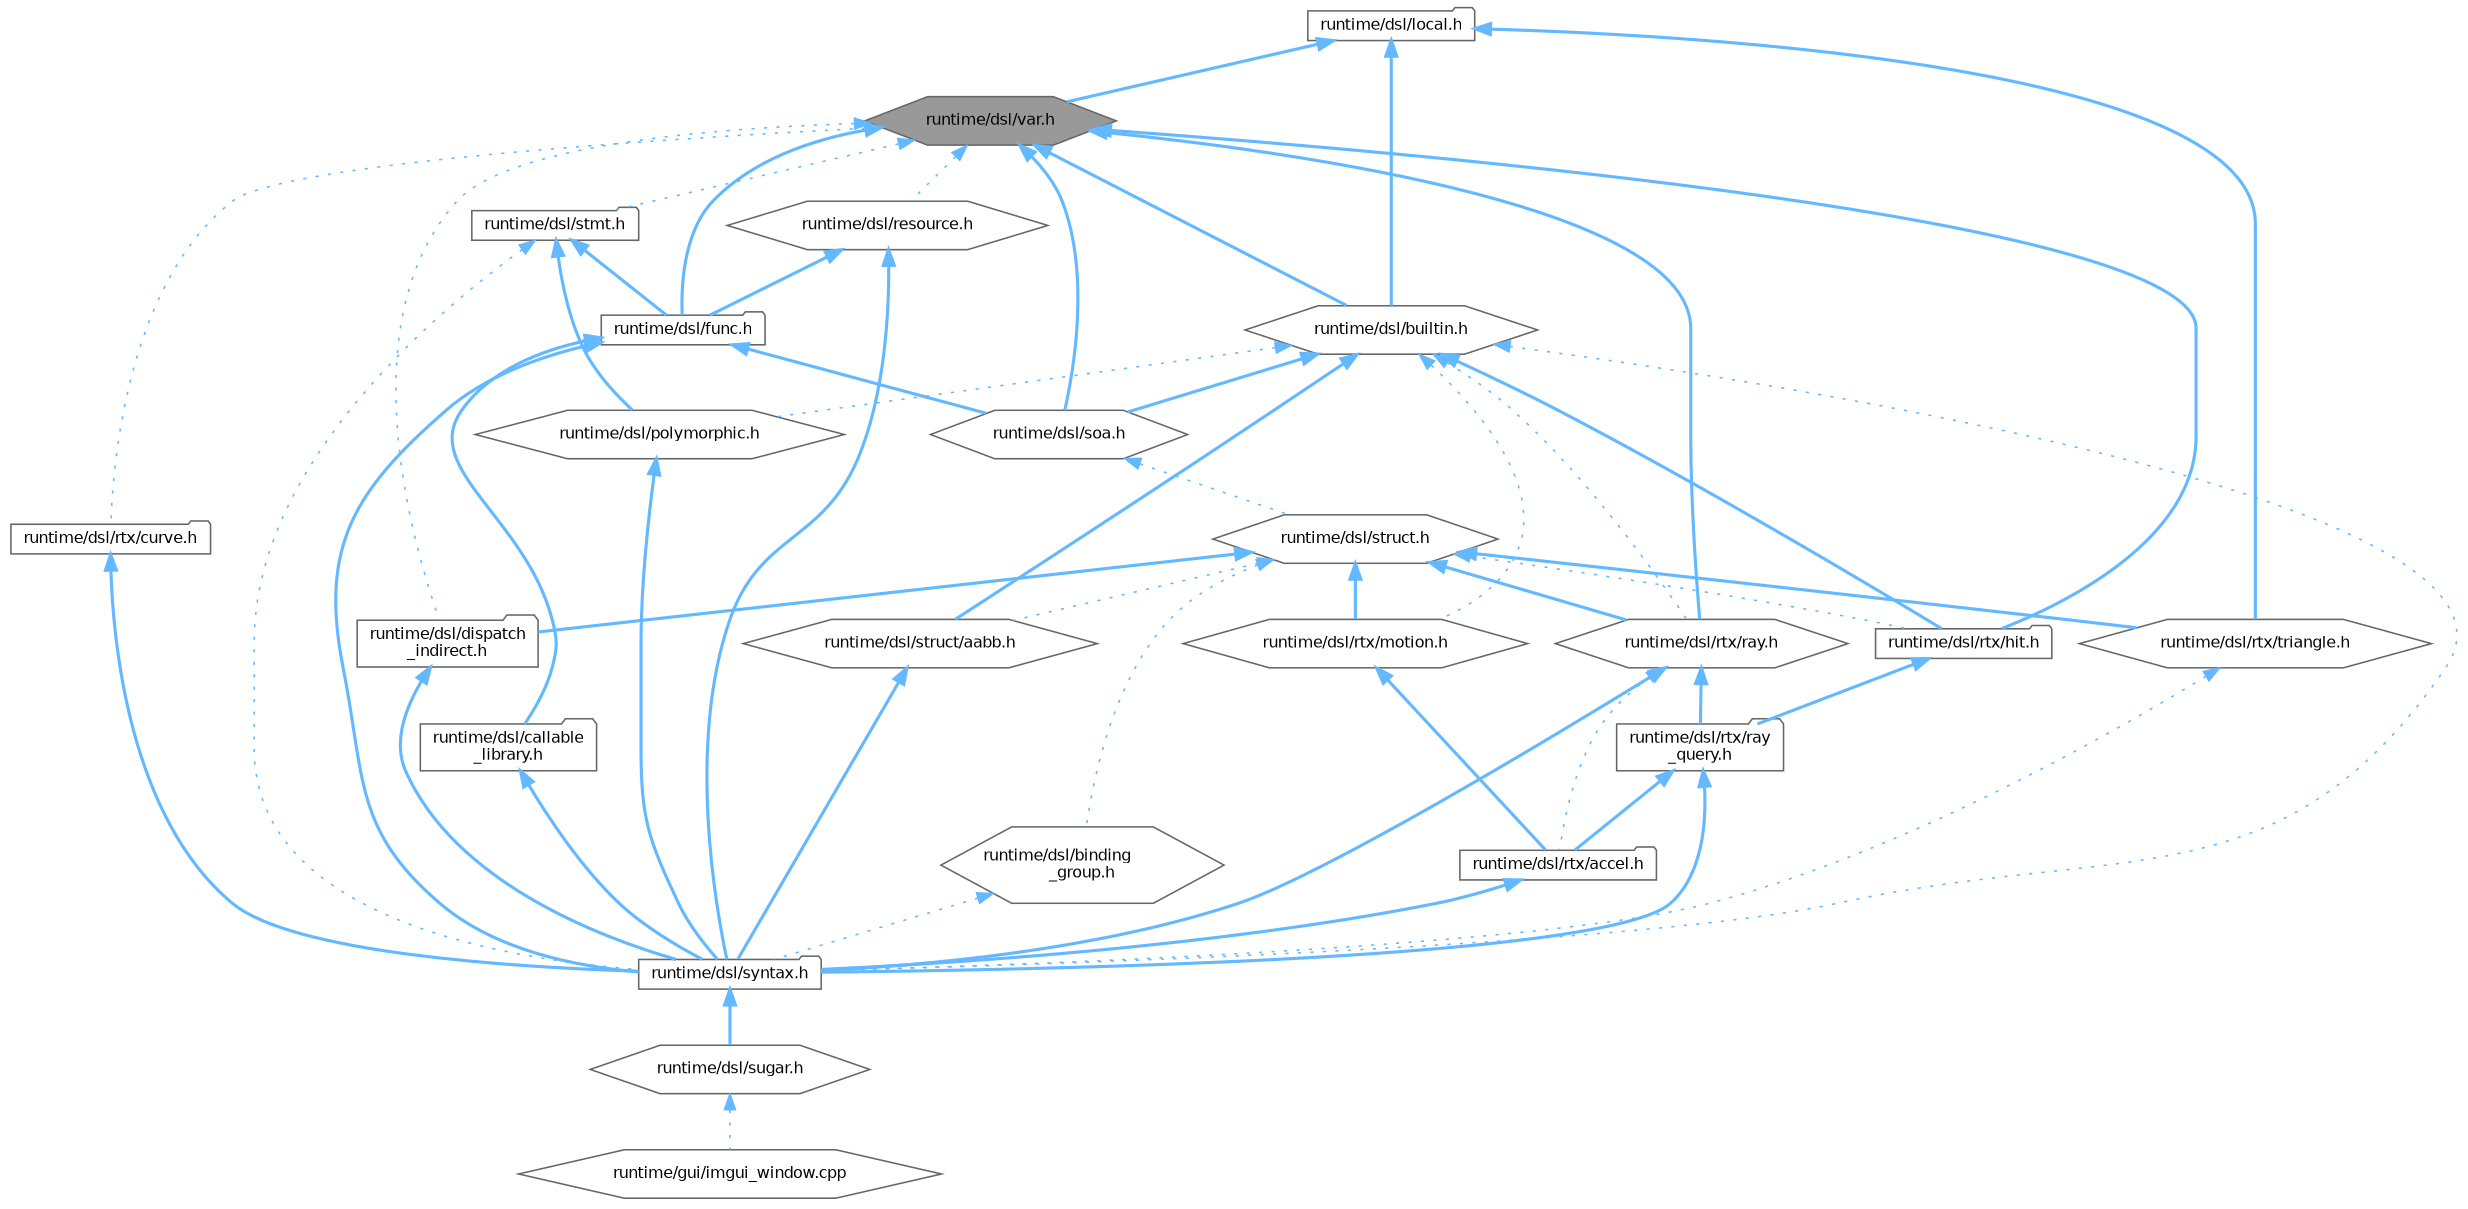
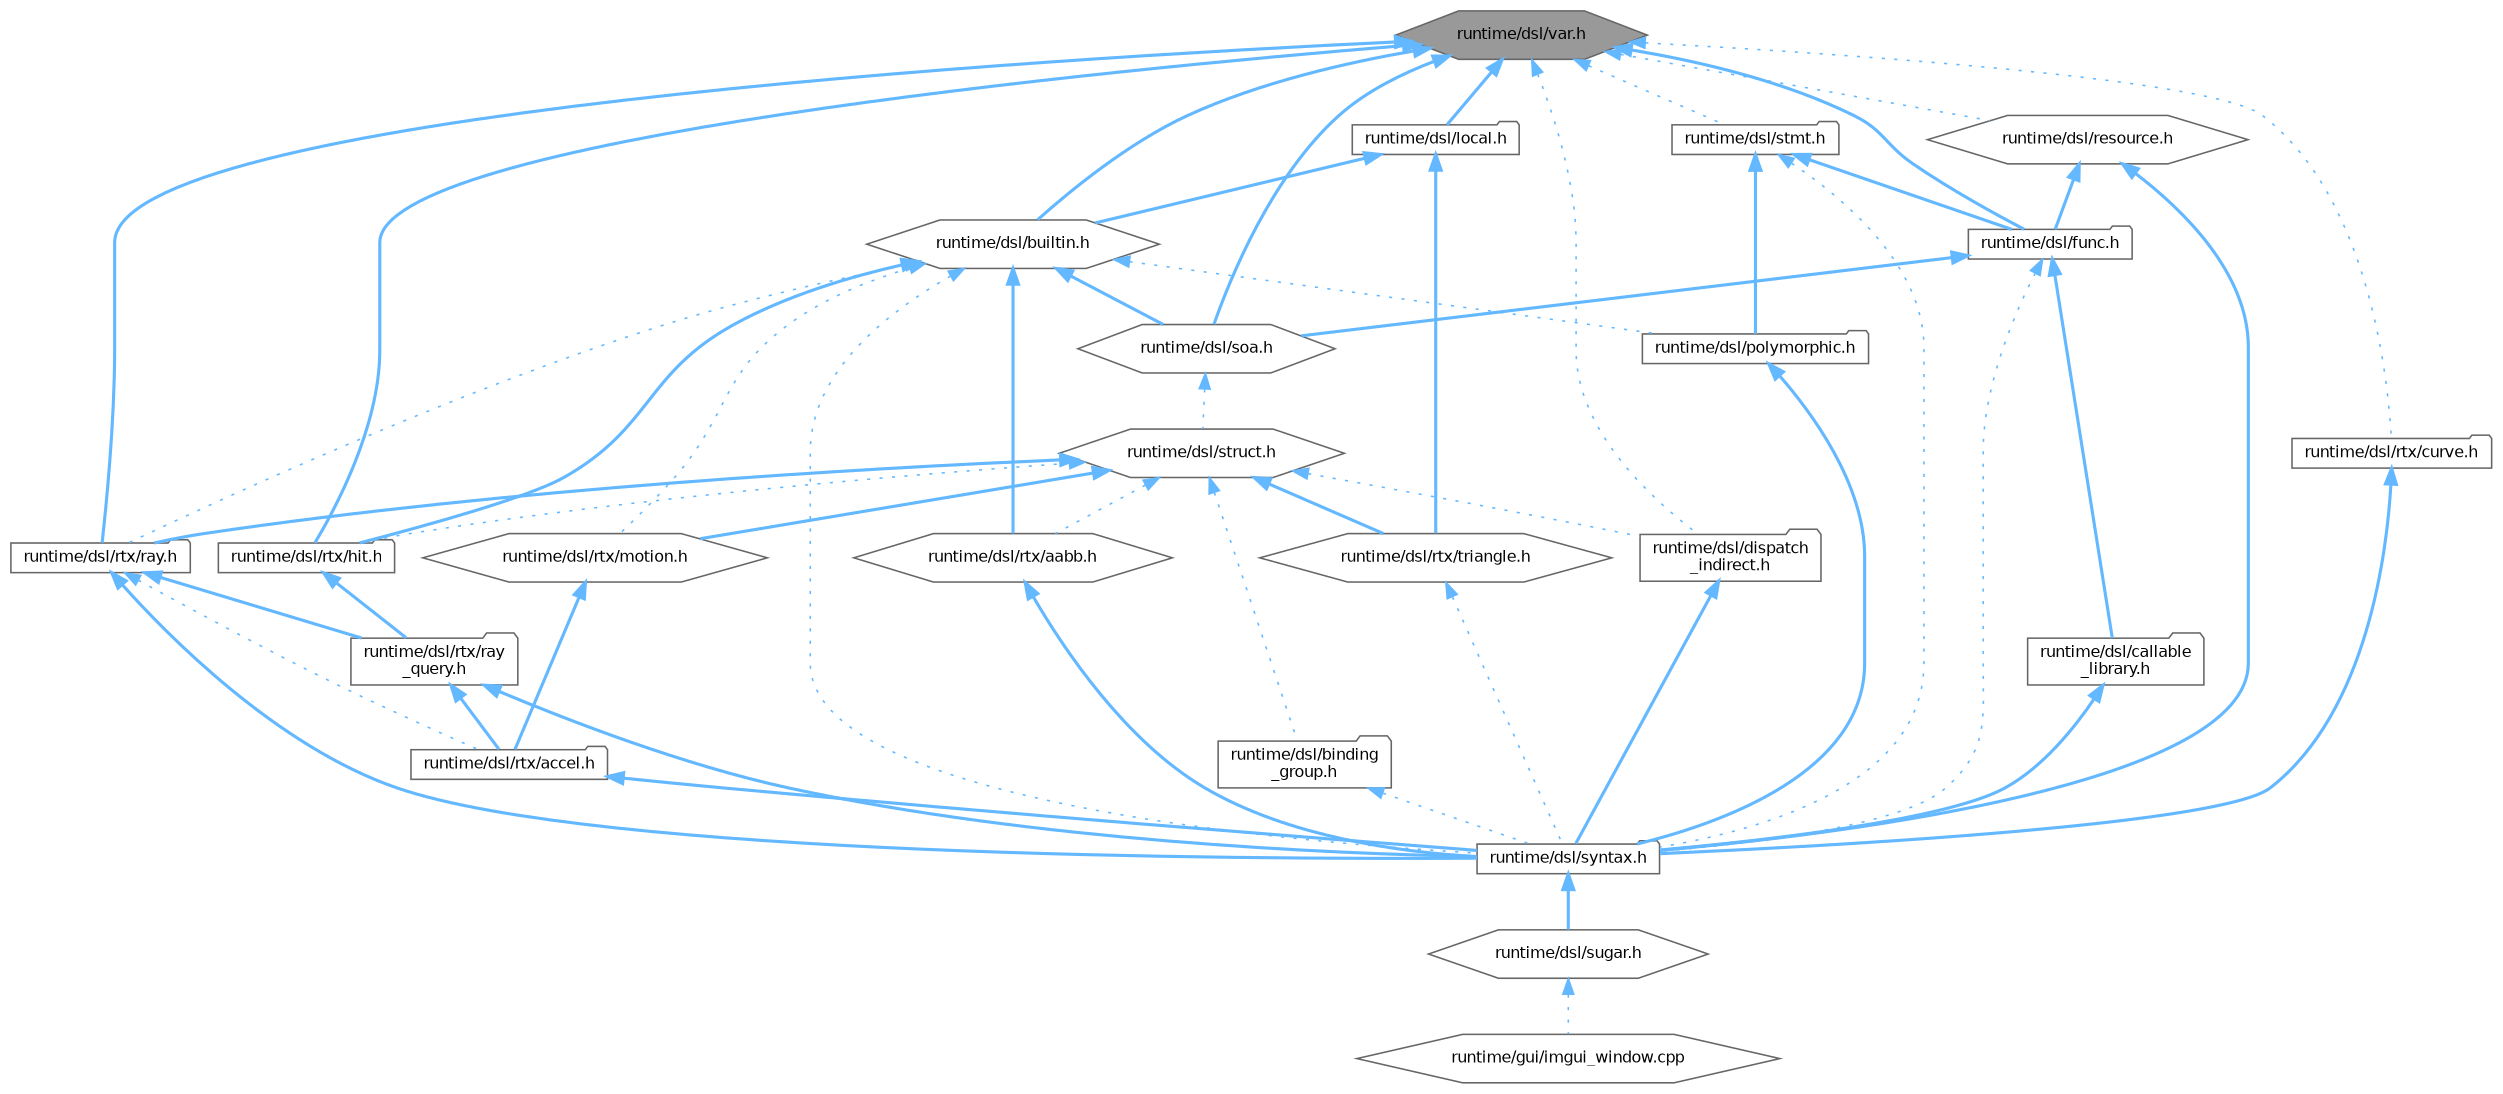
(1192, 73) -> (1469, 98)
(660, 435) -> (1755, 349)
(887, 593) -> (1474, 504)
(920, 644) -> (1013, 558)
(1702, 644) -> (101, 558)
(345, 680) -> (1983, 680)
(1082, 865) -> (1305, 765)
